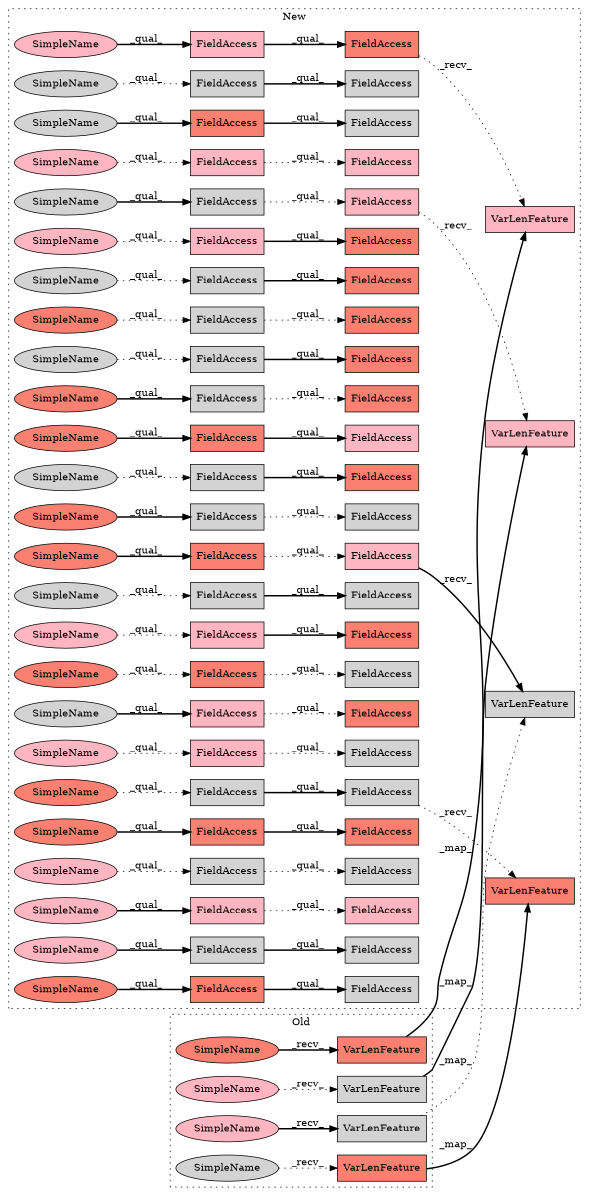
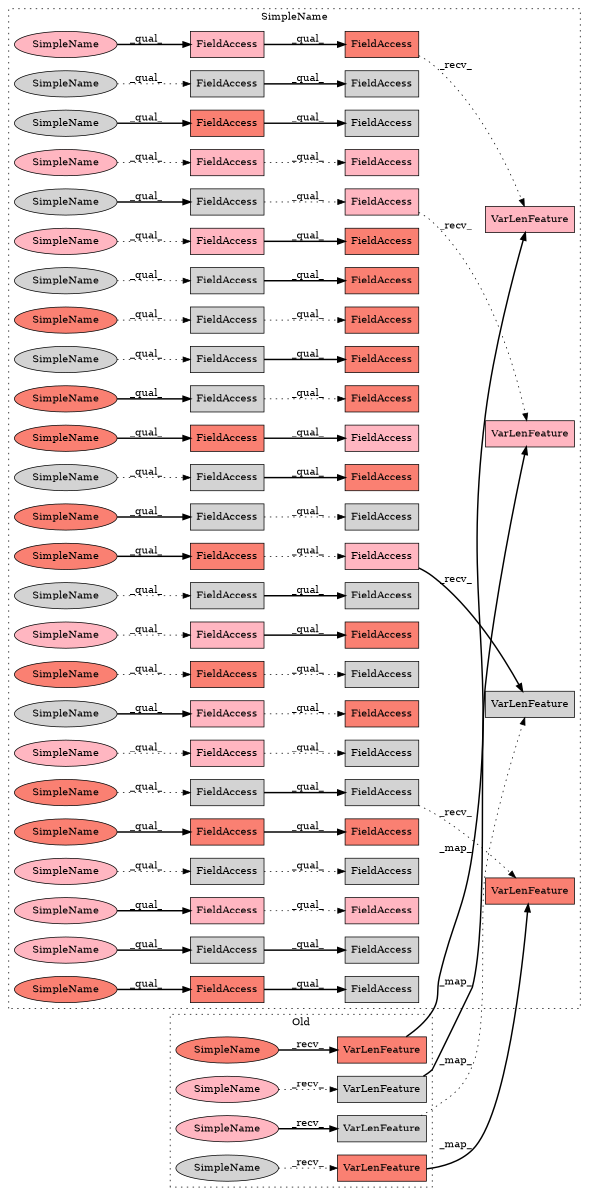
(295, 17) -> (295, 17)
